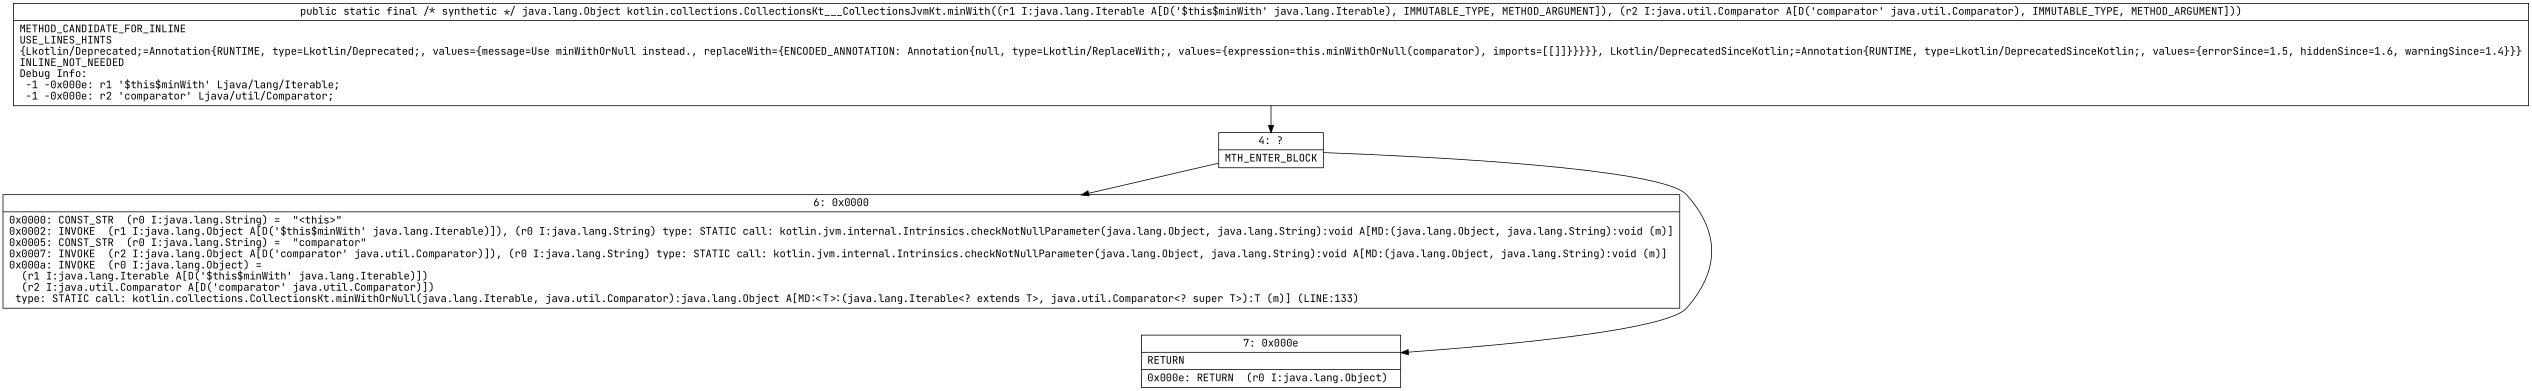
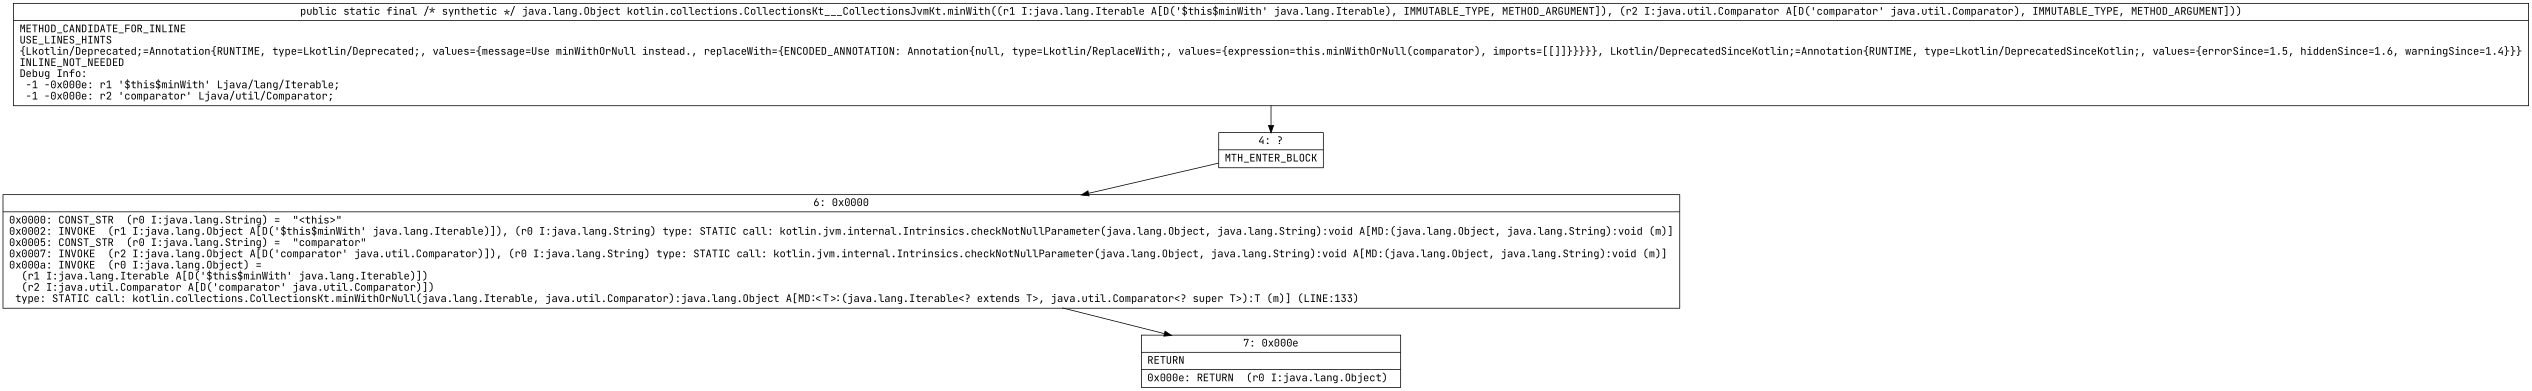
(1699, 212) -> (1113, 321)
